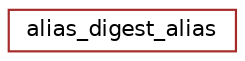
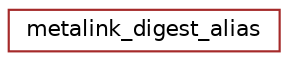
(122, 31) -> (144, 31)
